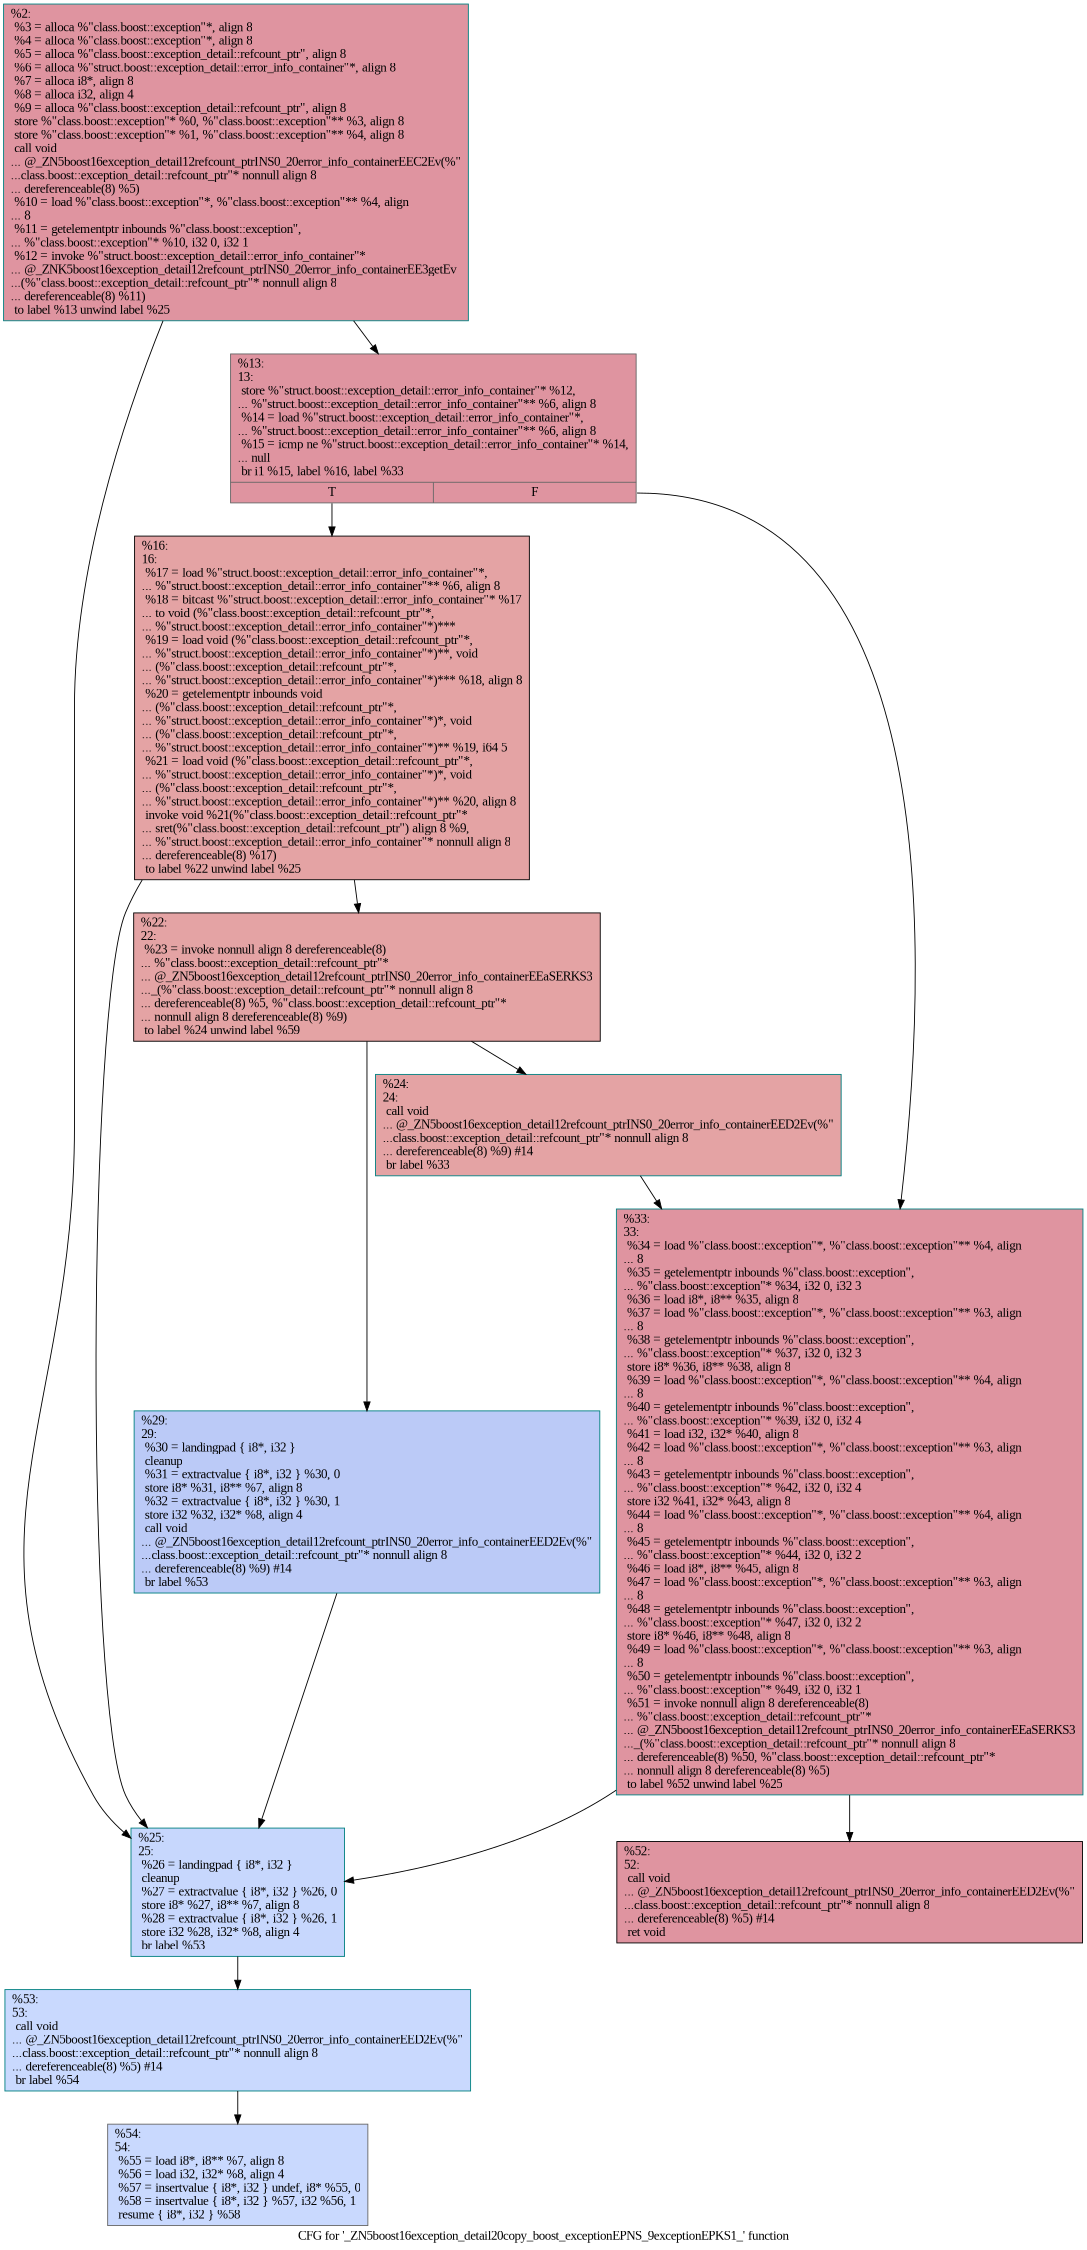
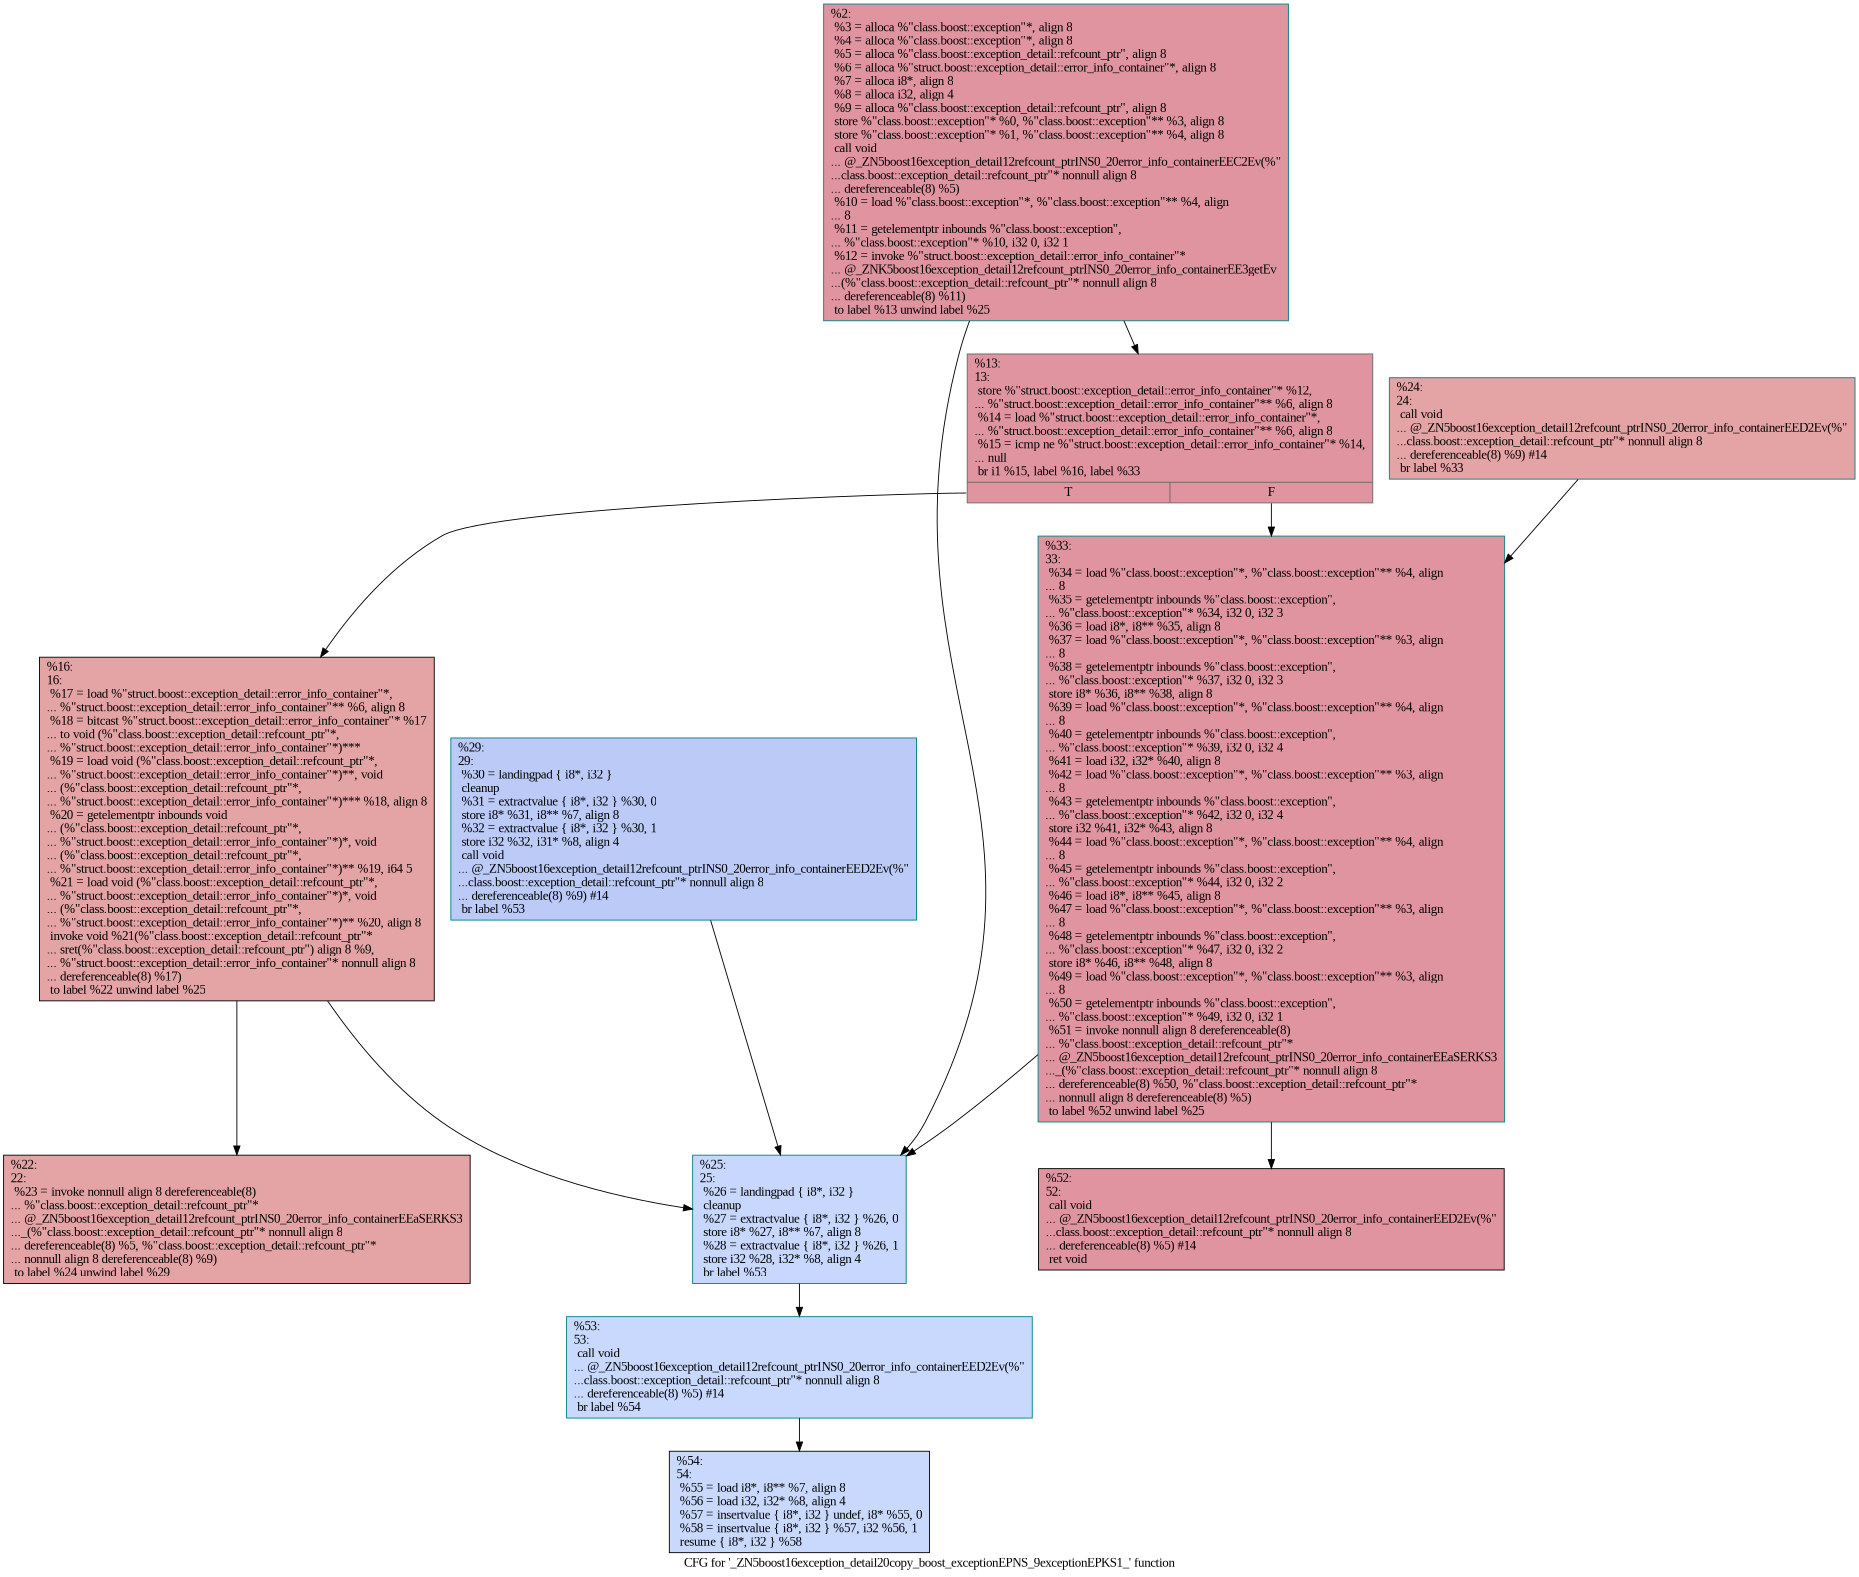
(221, 1030) -> (91, 1273)
(495, 1055) -> none
(367, 1222) -> none
(222, 1515) -> (539, 842)
(238, 2175) -> (799, 1502)
